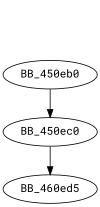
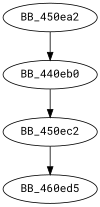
none -> (50, 17)
(50, 75) -> (50, 75)
(50, 132) -> (50, 132)
